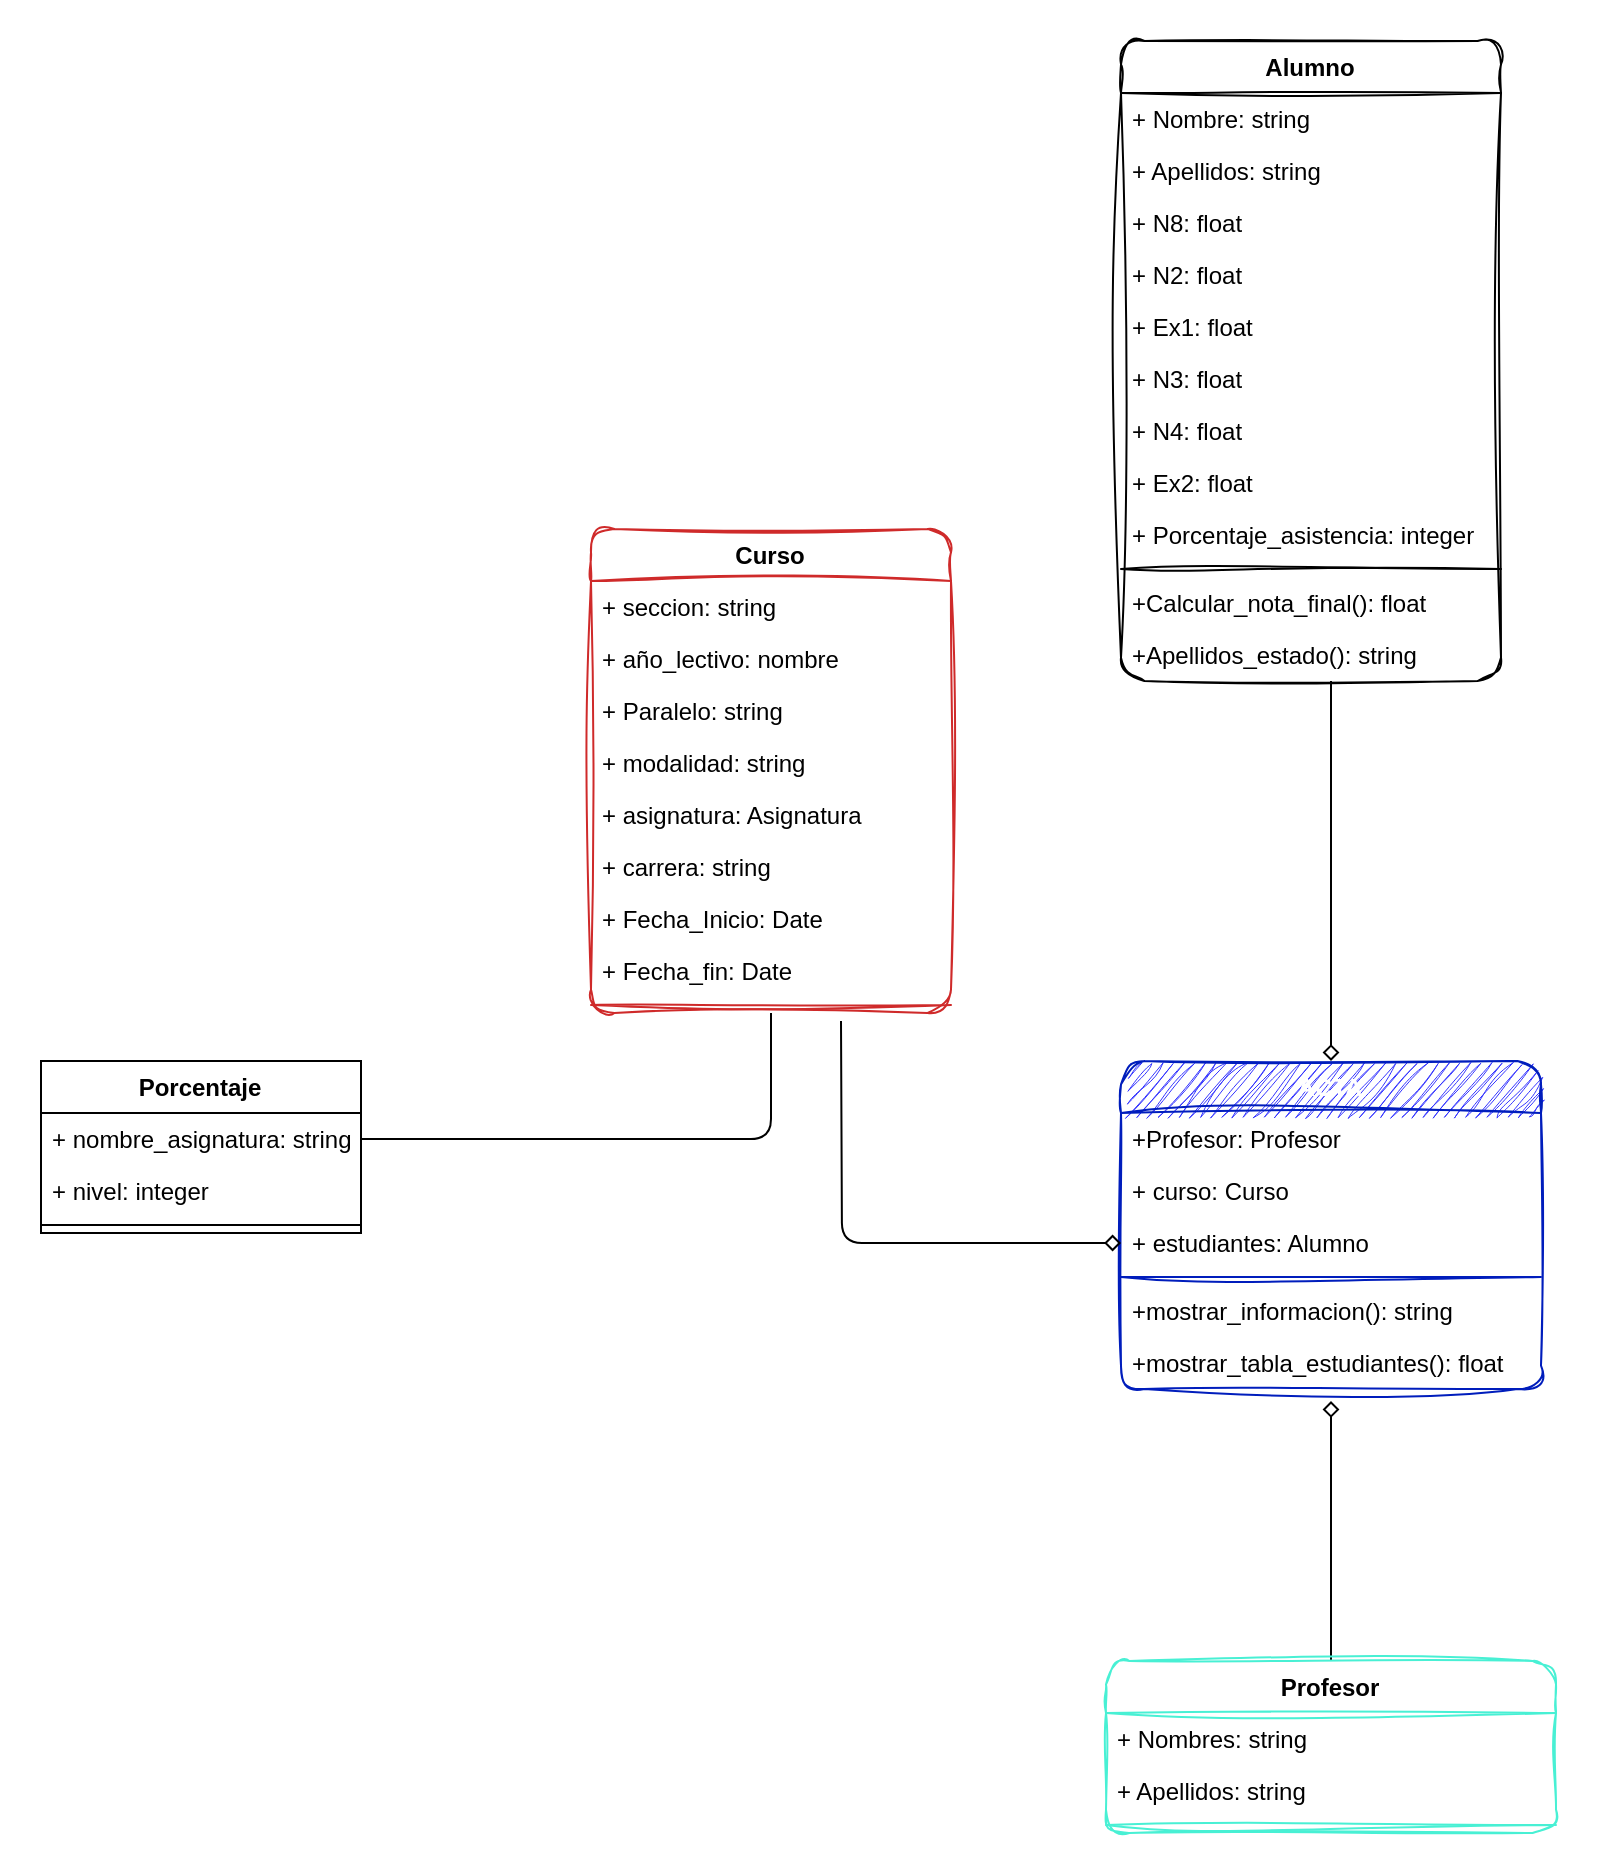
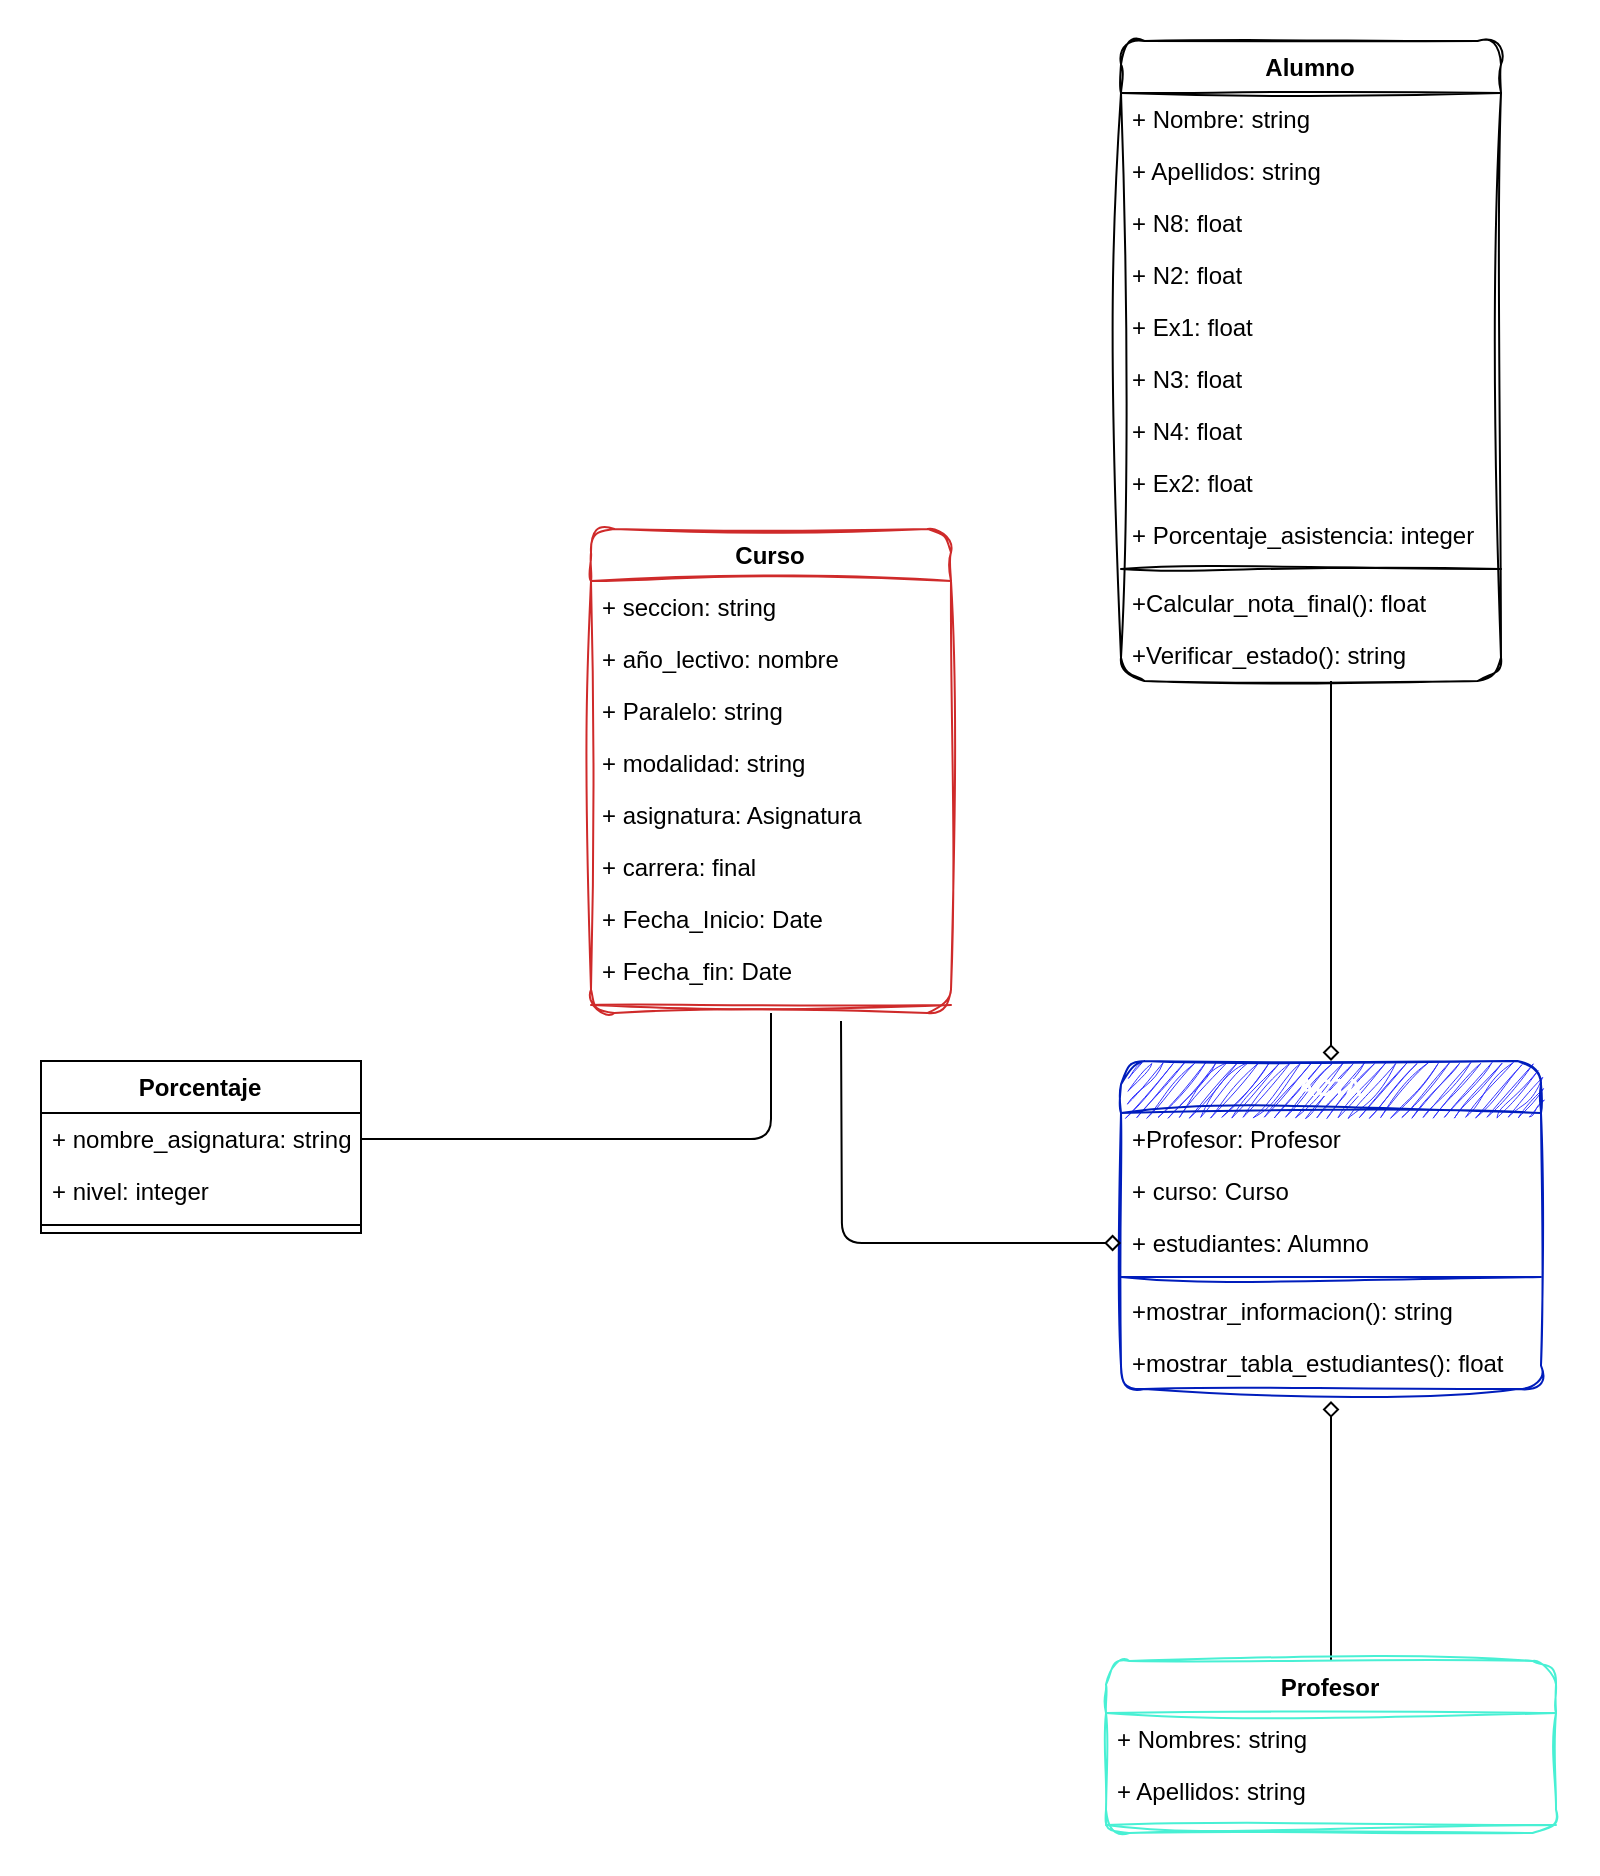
(1295, 656) -> (1298, 656)
(704, 868) -> (694, 868)
